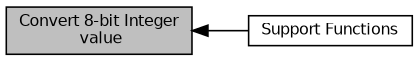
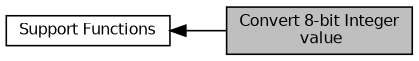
(228, 31) -> (206, 31)
